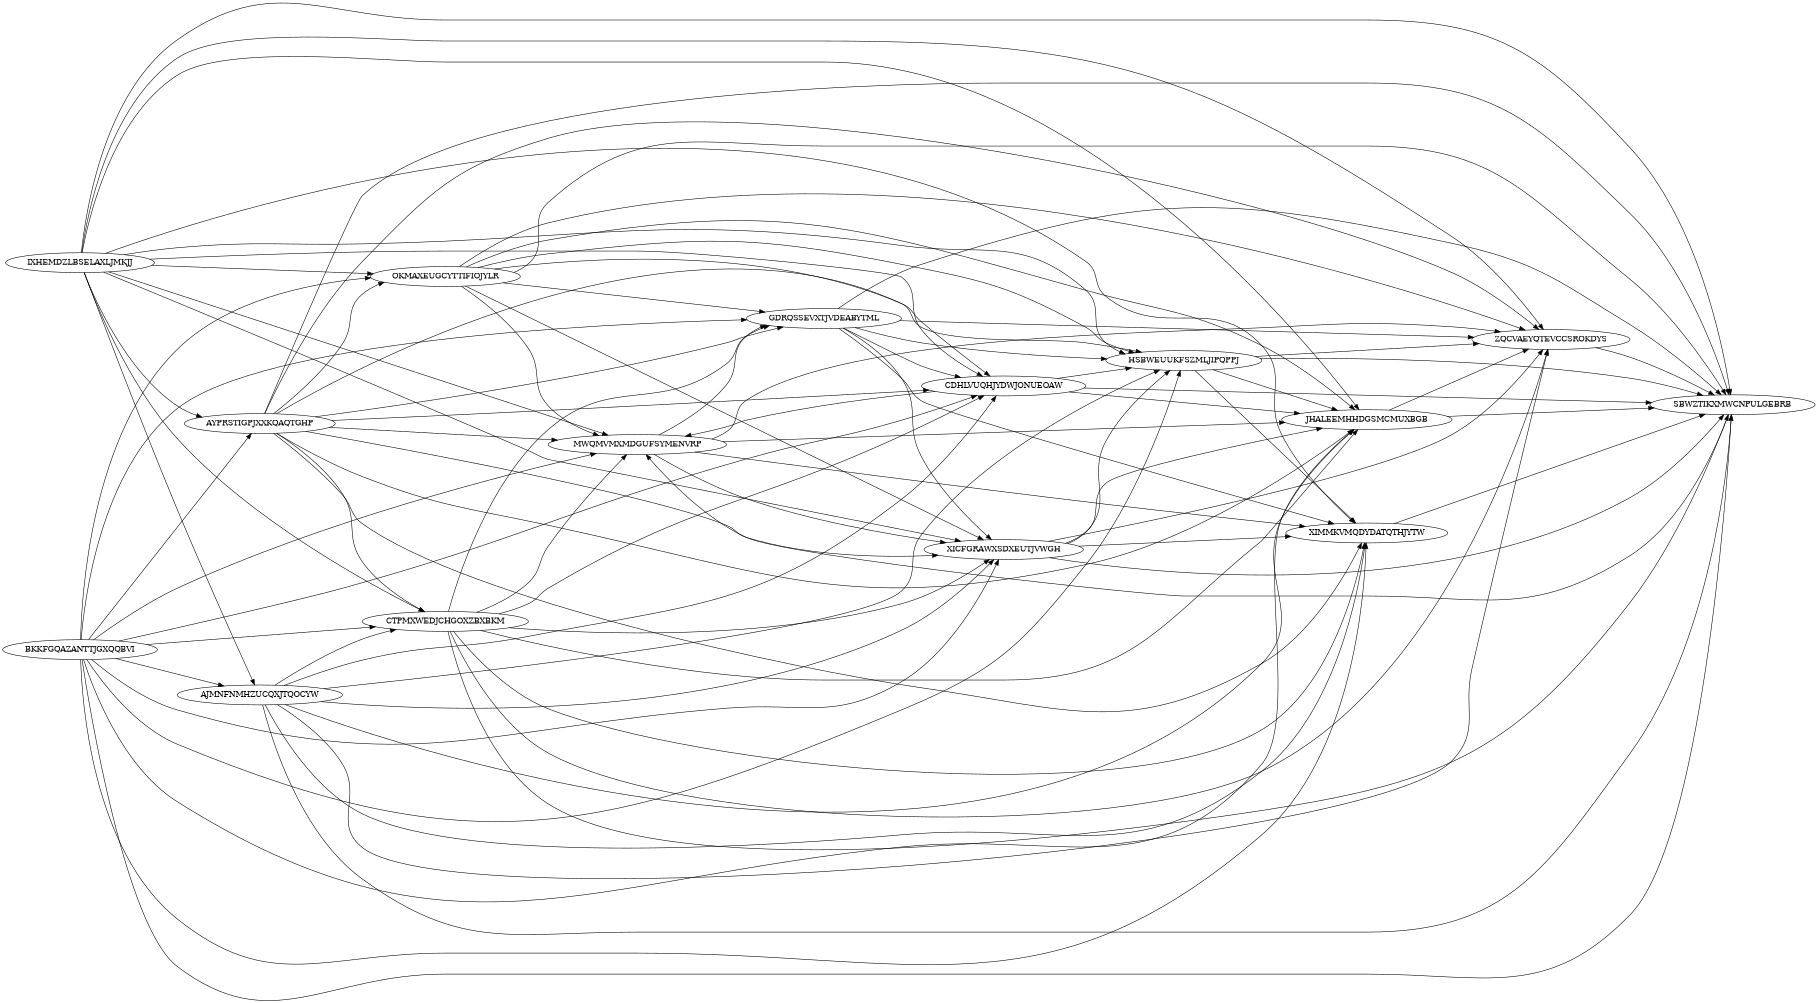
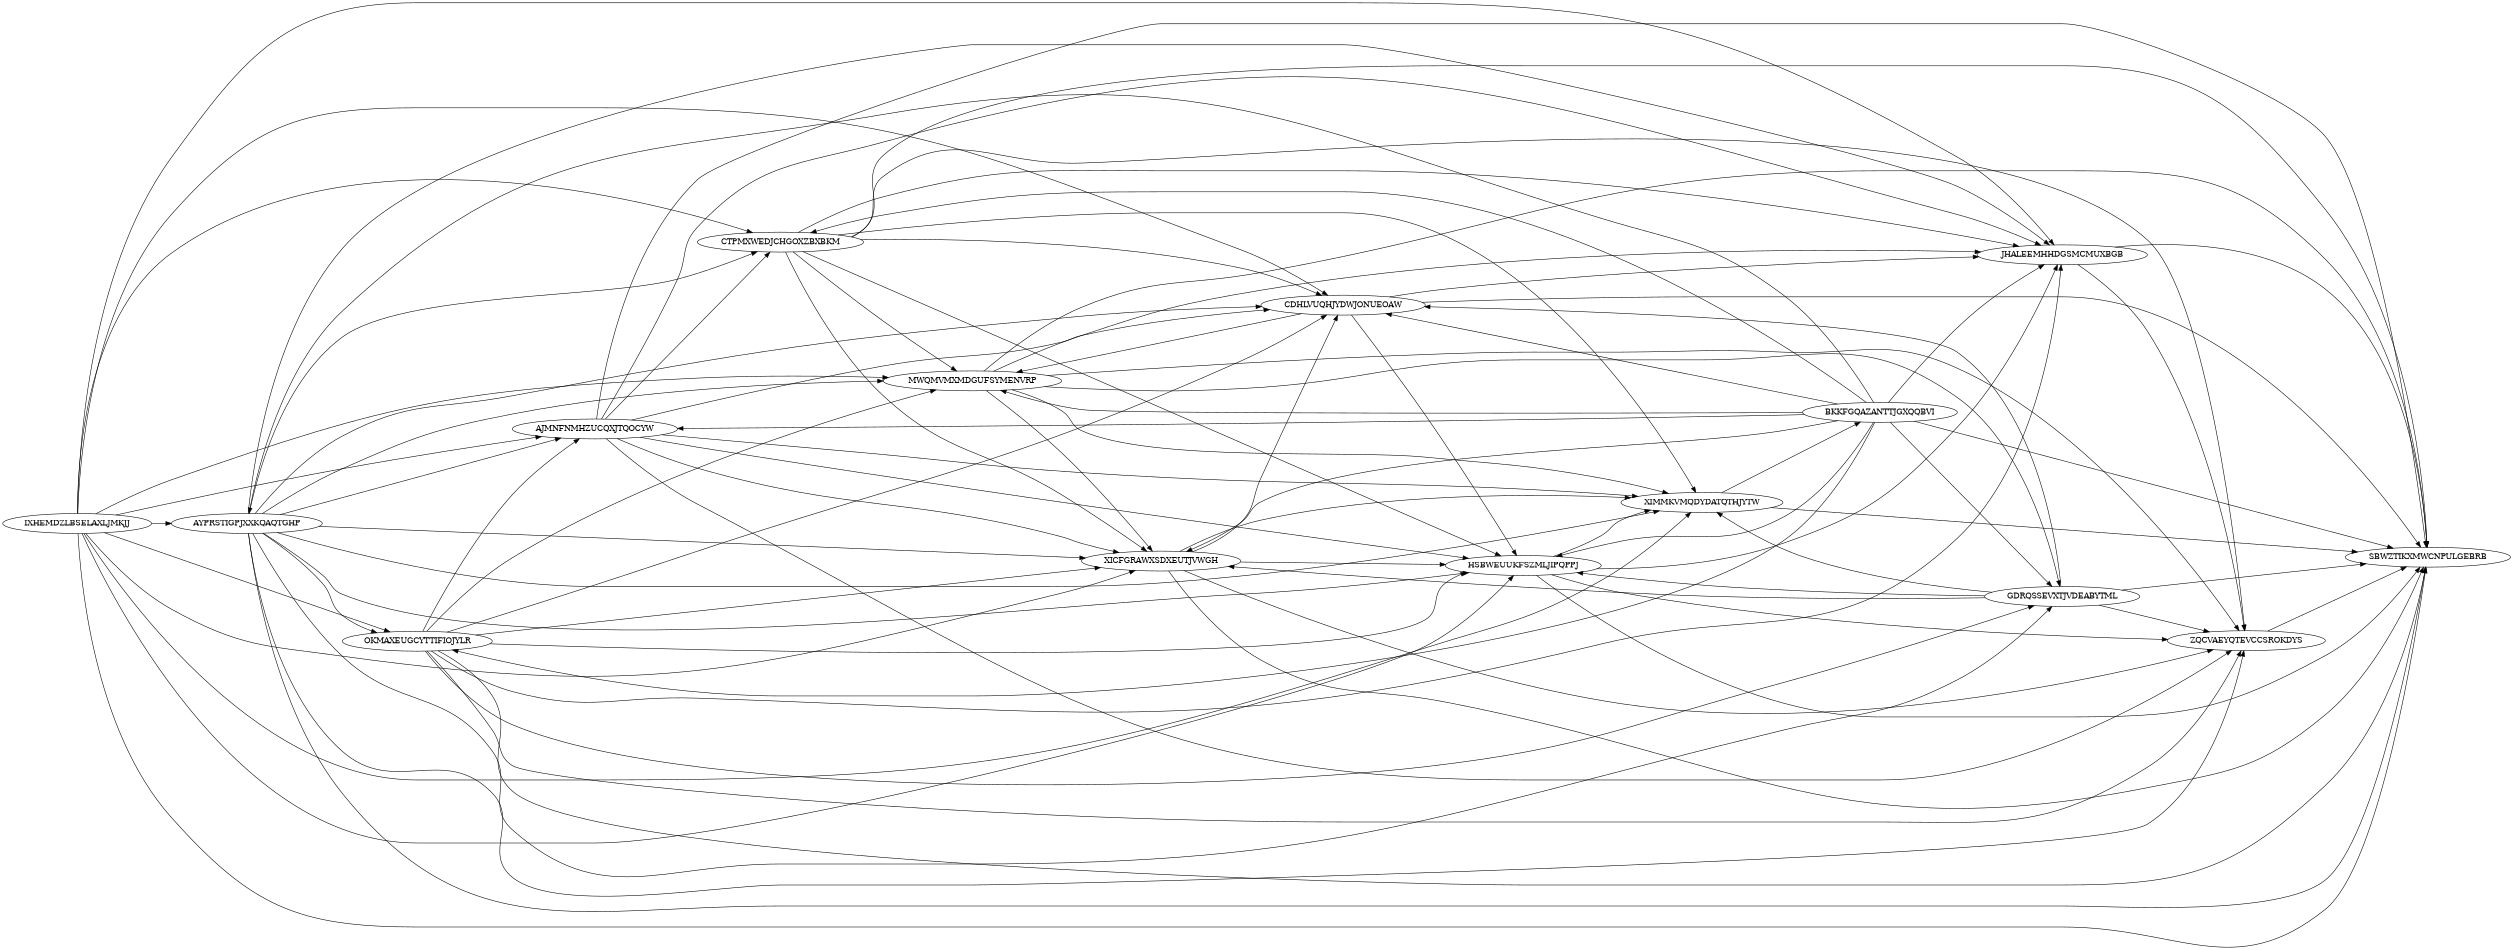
(786, 41) -> none
(554, 425) -> (1132, 395)
(1172, 461) -> (1275, 447)
none -> (418, 477)
none -> (487, 527)
(1215, 596) -> (1761, 175)
(745, 956) -> (1788, 459)
